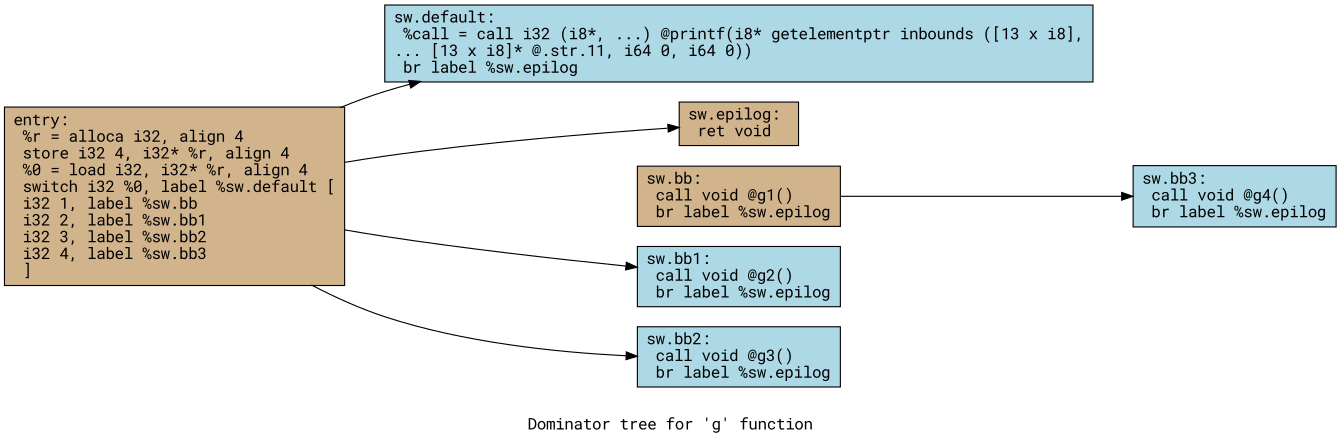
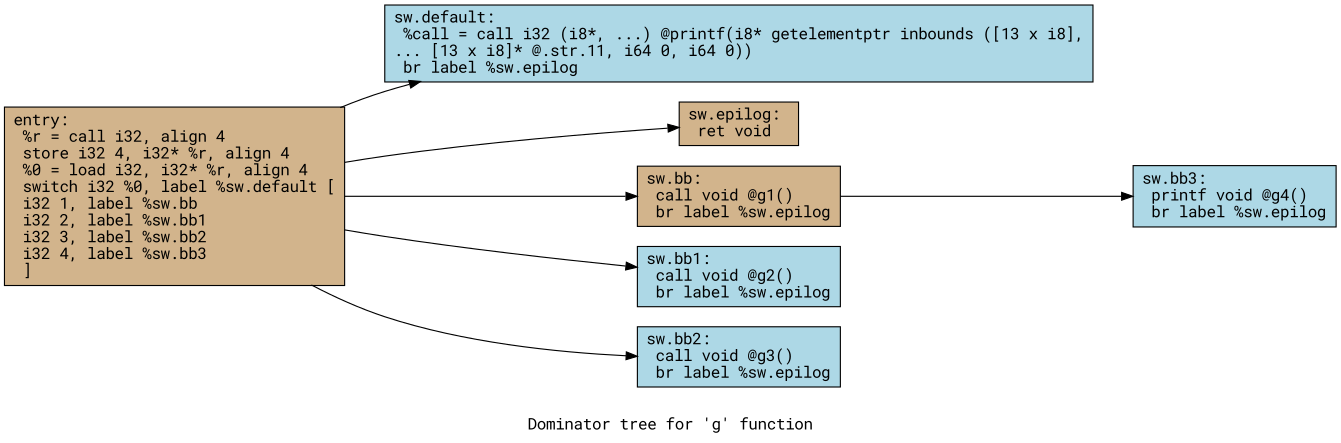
(129, 137) -> (119, 137)
none -> (485, 196)
(1216, 196) -> (1225, 196)
